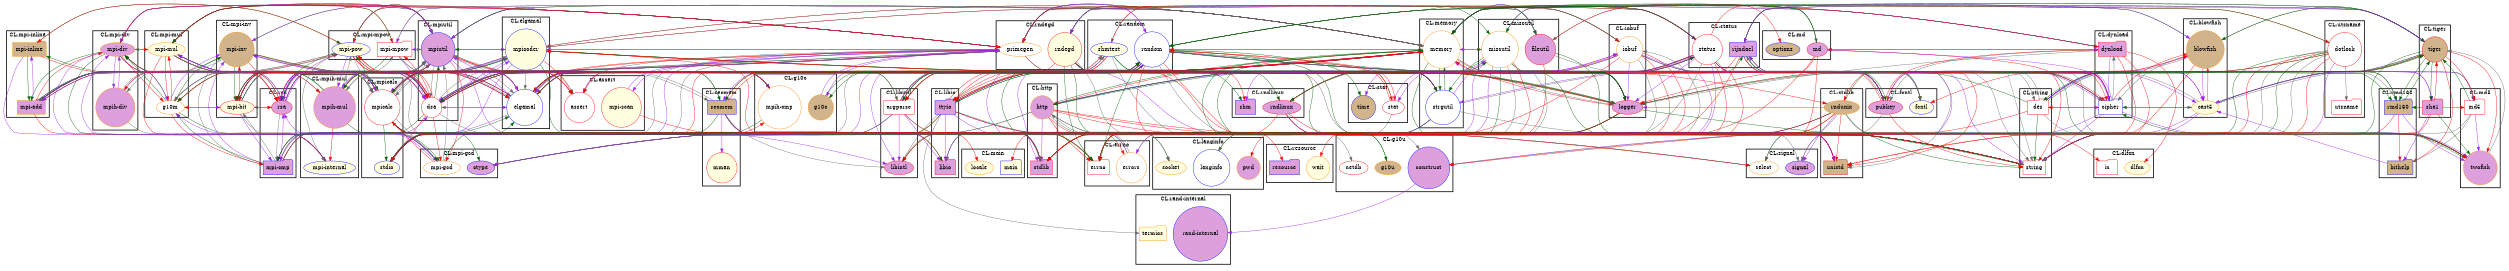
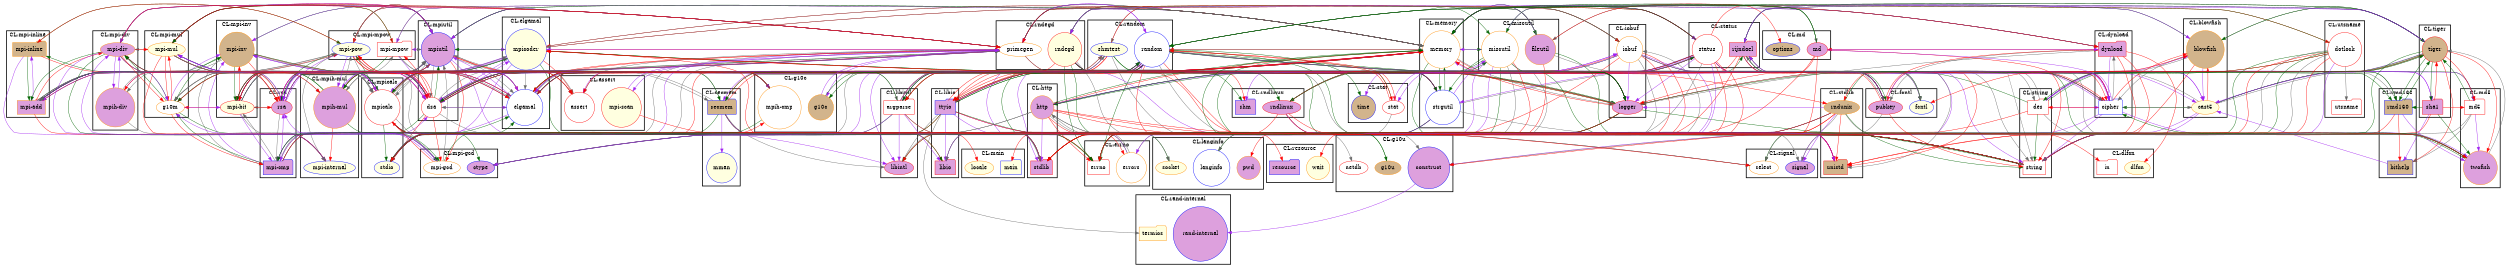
(1540, 49) -> (1540, 49)
(1743, 49) -> (1743, 49)
(722, 168) -> (722, 168)
